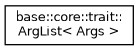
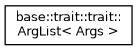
(69, 25) -> (69, 25)
